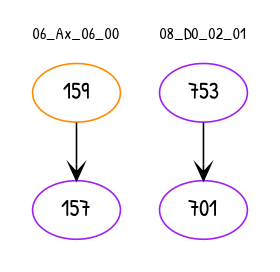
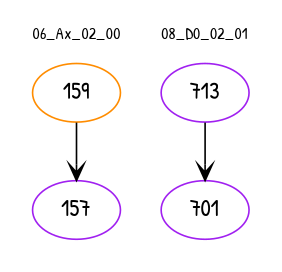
(77, 35) -> (77, 35)
(203, 93) -> (205, 93)
